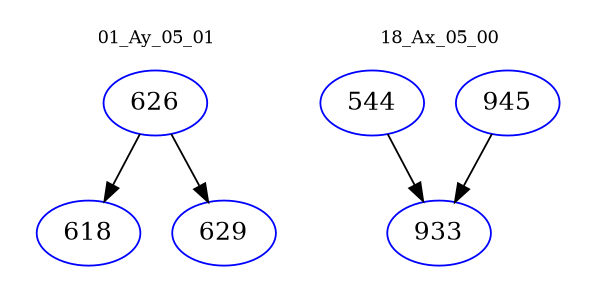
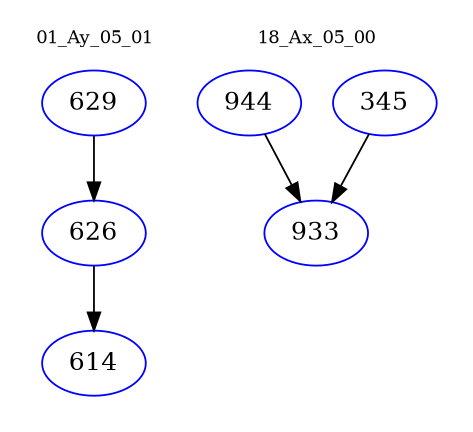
(372, 103) -> (249, 103)
(508, 103) -> (385, 103)
(185, 160) -> (94, 159)
(89, 233) -> (94, 363)
